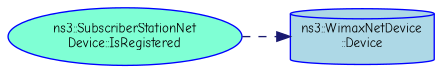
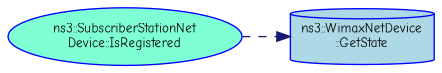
(362, 37) -> (362, 37)
